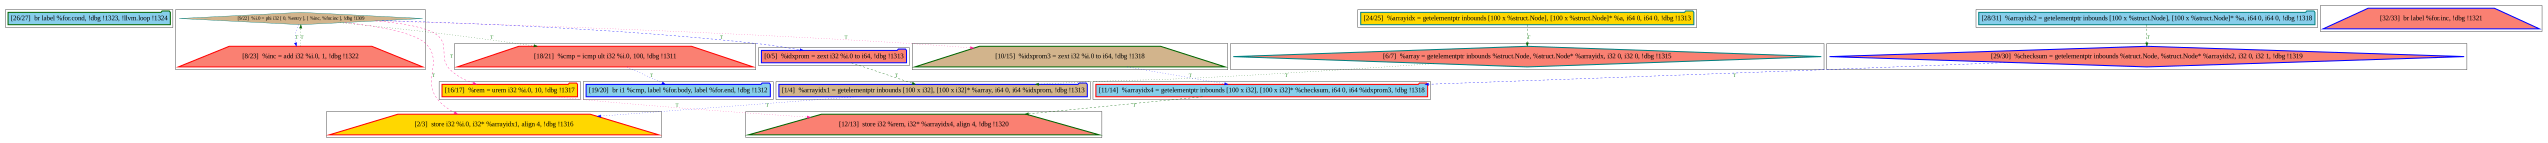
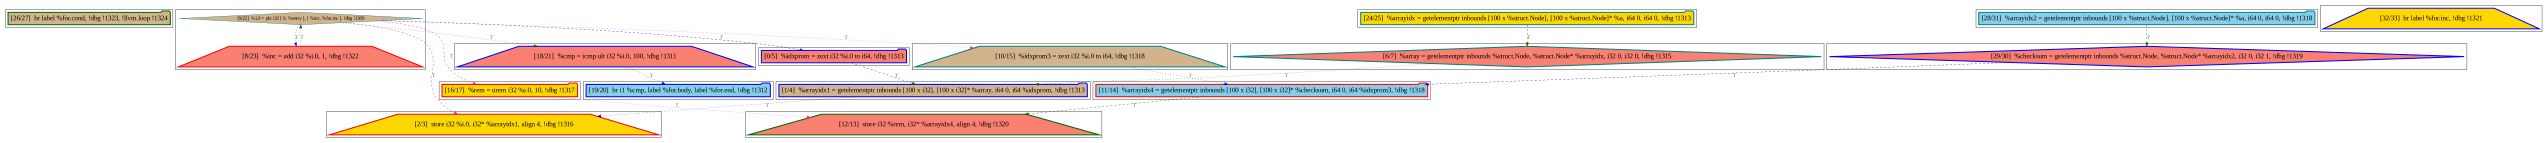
(89, 19) -> (89, 19)
(2431, 19) -> (2431, 19)
(605, 57) -> (605, 57)
(1070, 57) -> (1070, 57)
